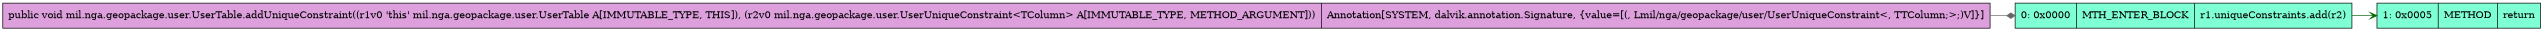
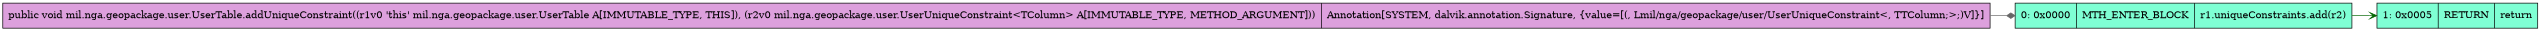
(2468, 15) -> (2466, 15)
